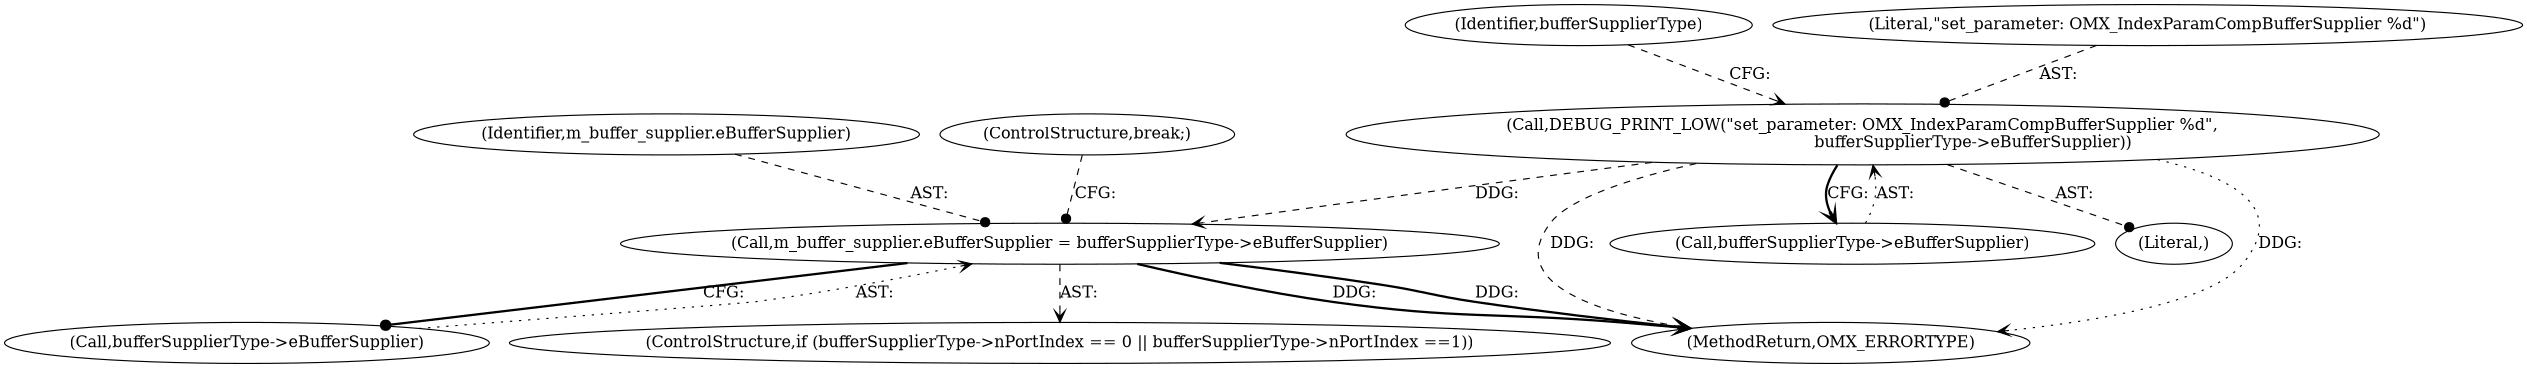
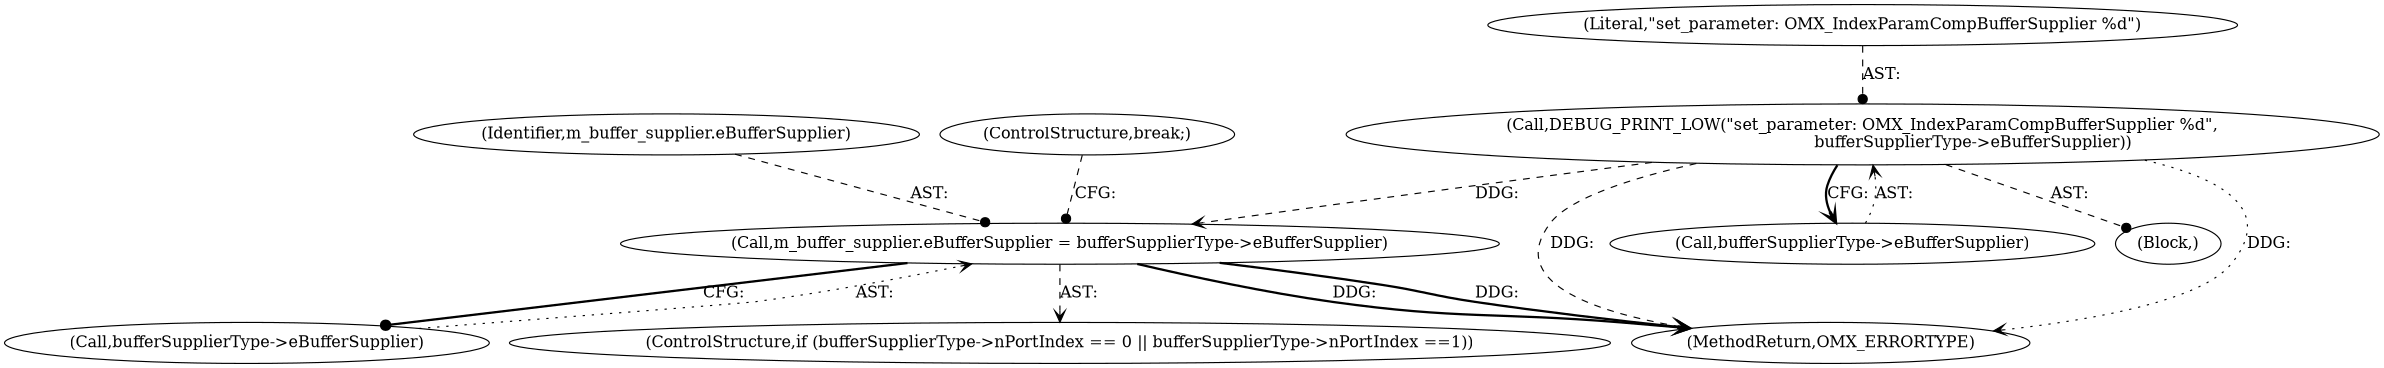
(1579, 25) -> none
(2174, 244) -> (2168, 244)
